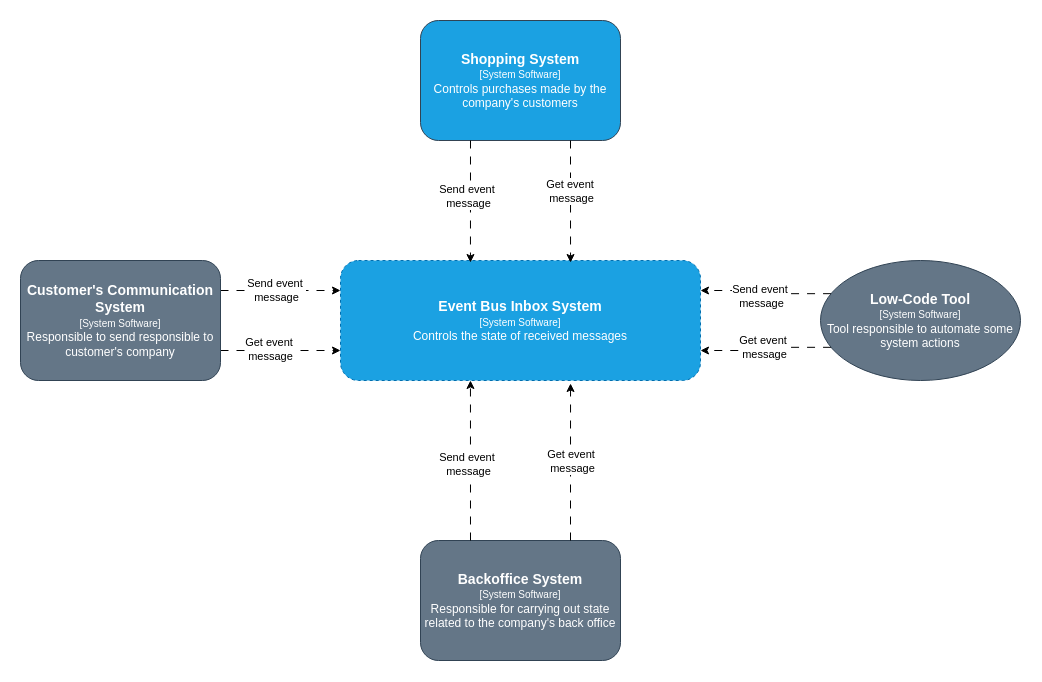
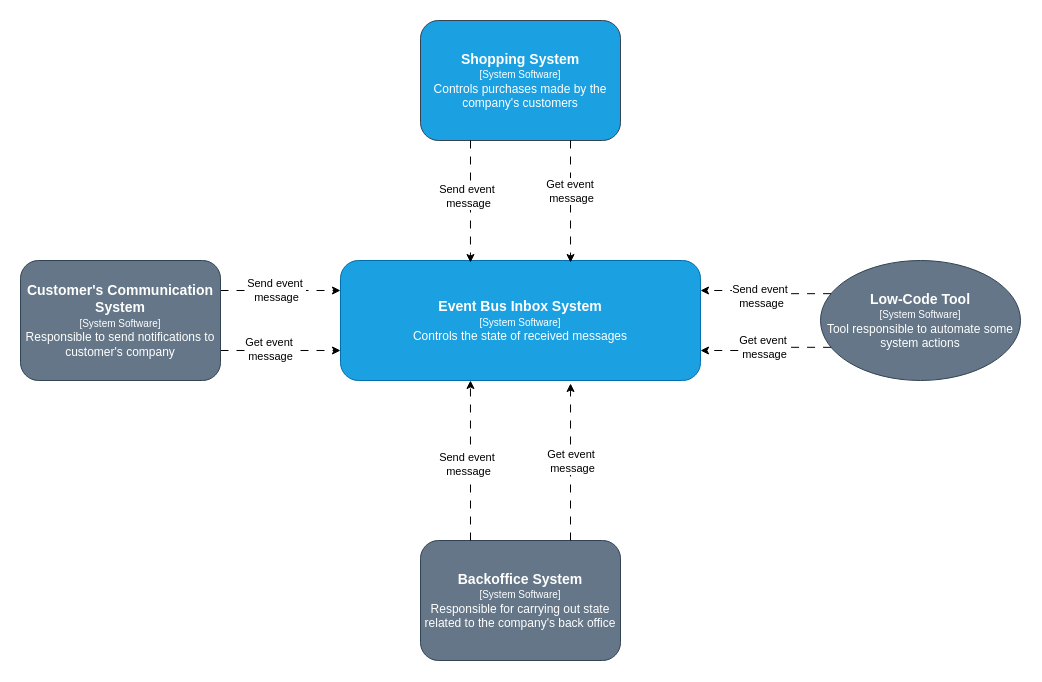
(121, 321) -> (121, 321)
(521, 321) -> (521, 321)
